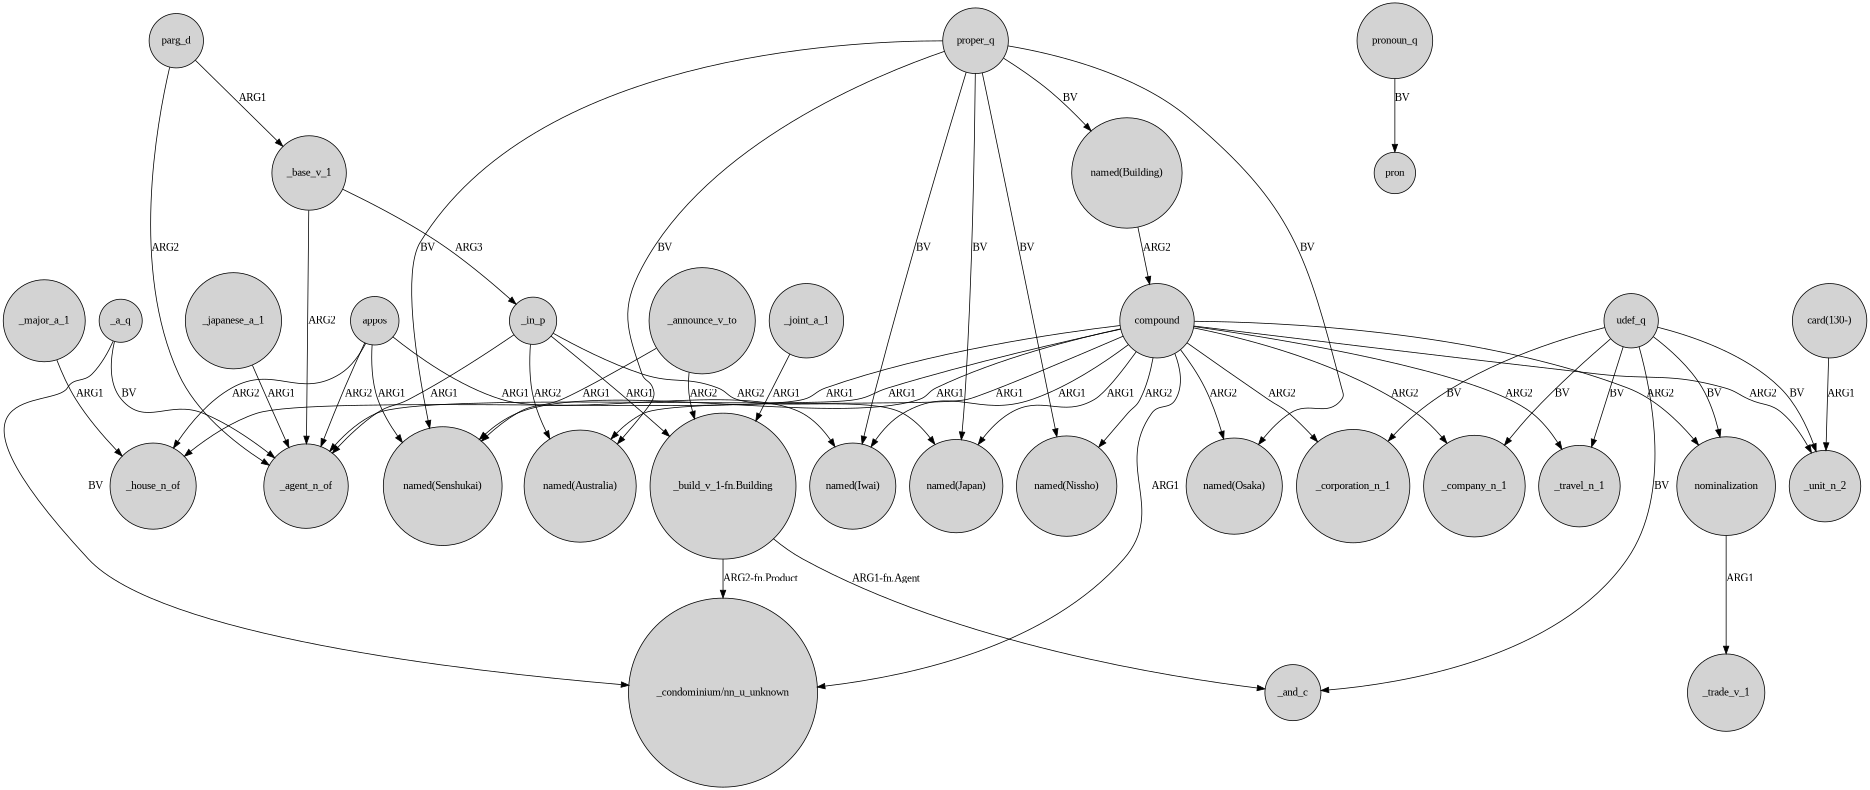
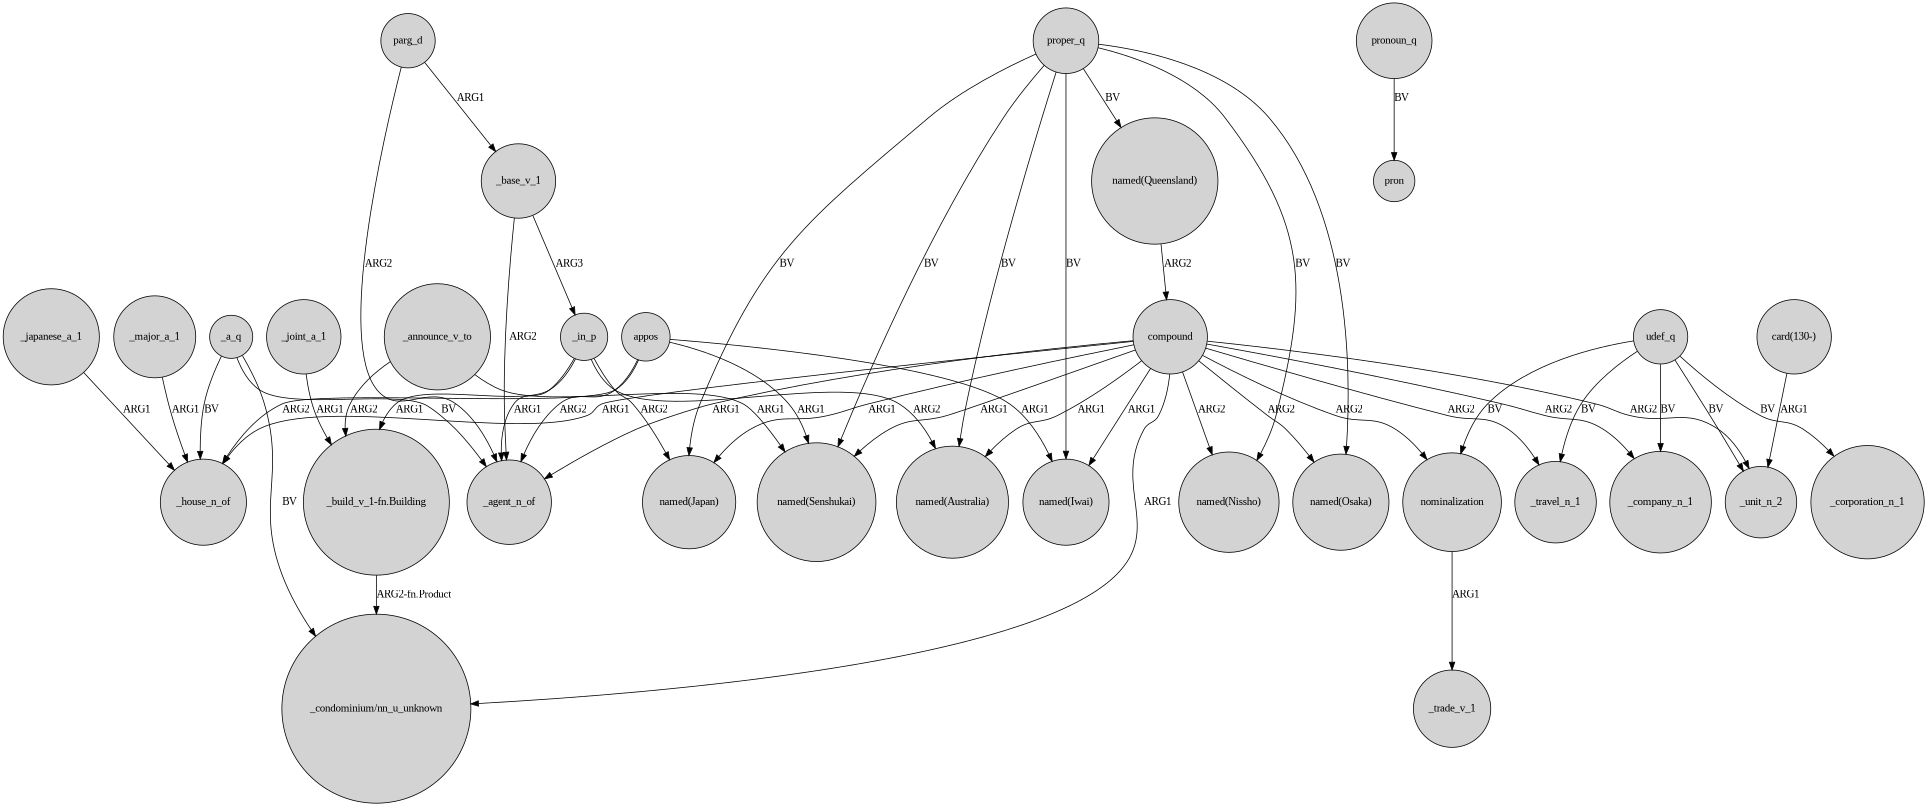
(1127, 173) -> (1155, 181)
(1251, 388) -> none
none -> (205, 402)
(269, 403) -> (126, 418)
(1293, 693) -> none
